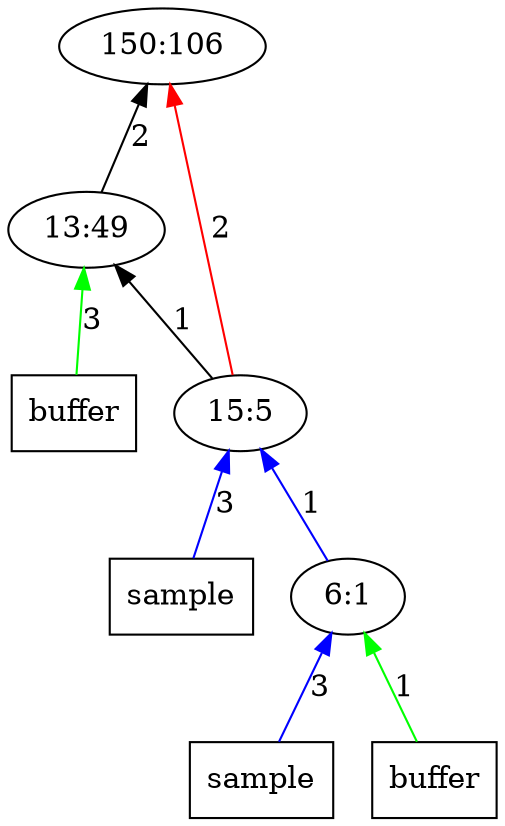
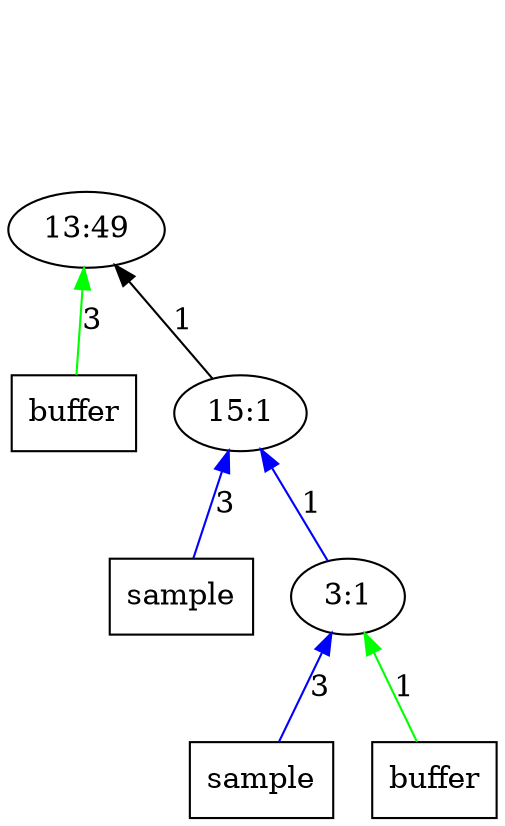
(162, 46) -> none
(240, 413) -> (240, 413)
(348, 597) -> (348, 597)
